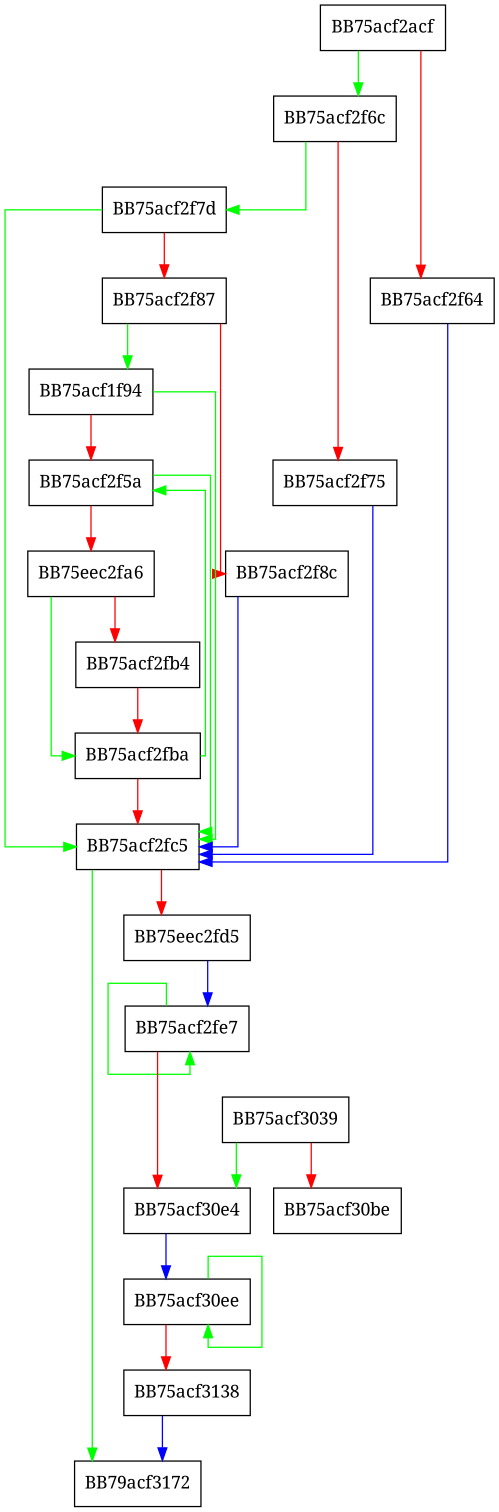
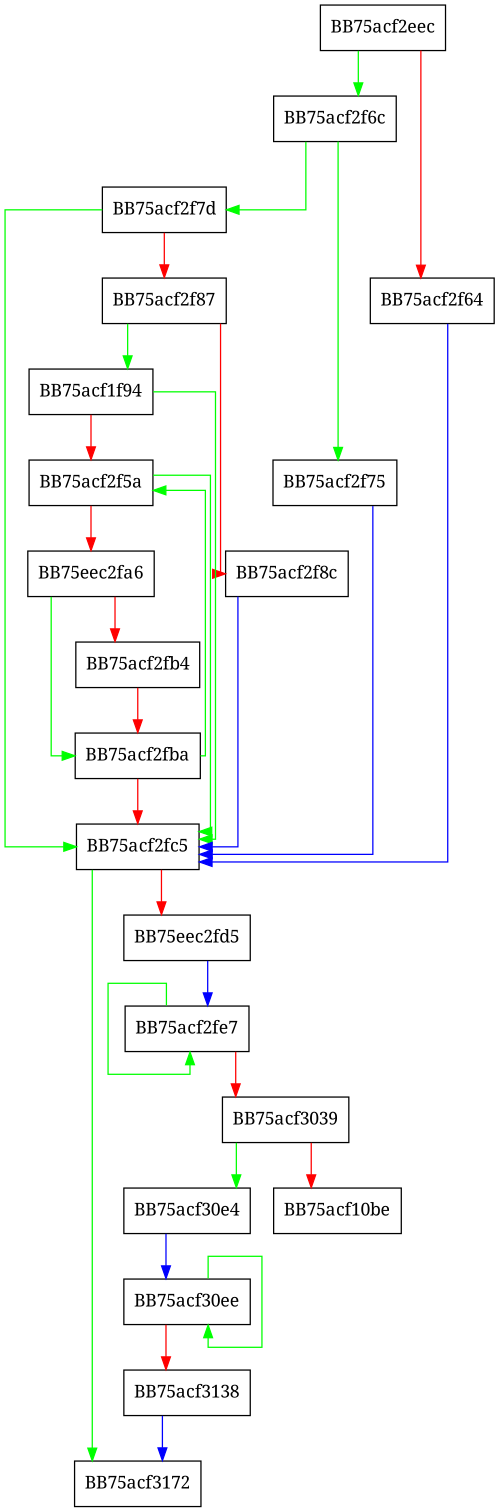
(383, 28) -> (383, 28)
(338, 294) -> (338, 294)
(158, 1114) -> (236, 1068)
(337, 1211) -> (337, 1211)
(138, 1484) -> (138, 1484)
